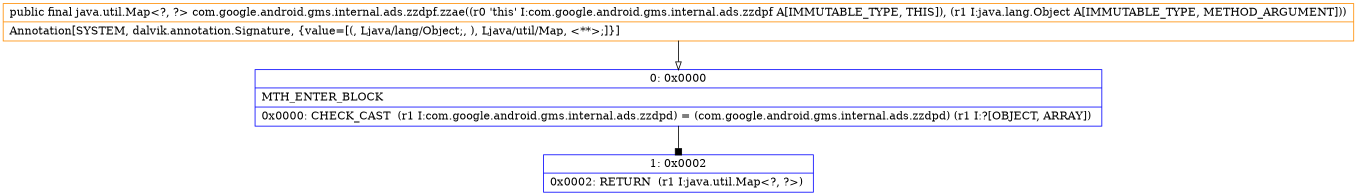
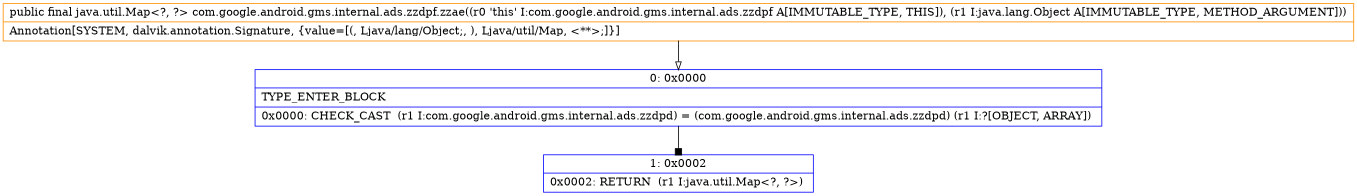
(323, 97) -> (324, 97)
